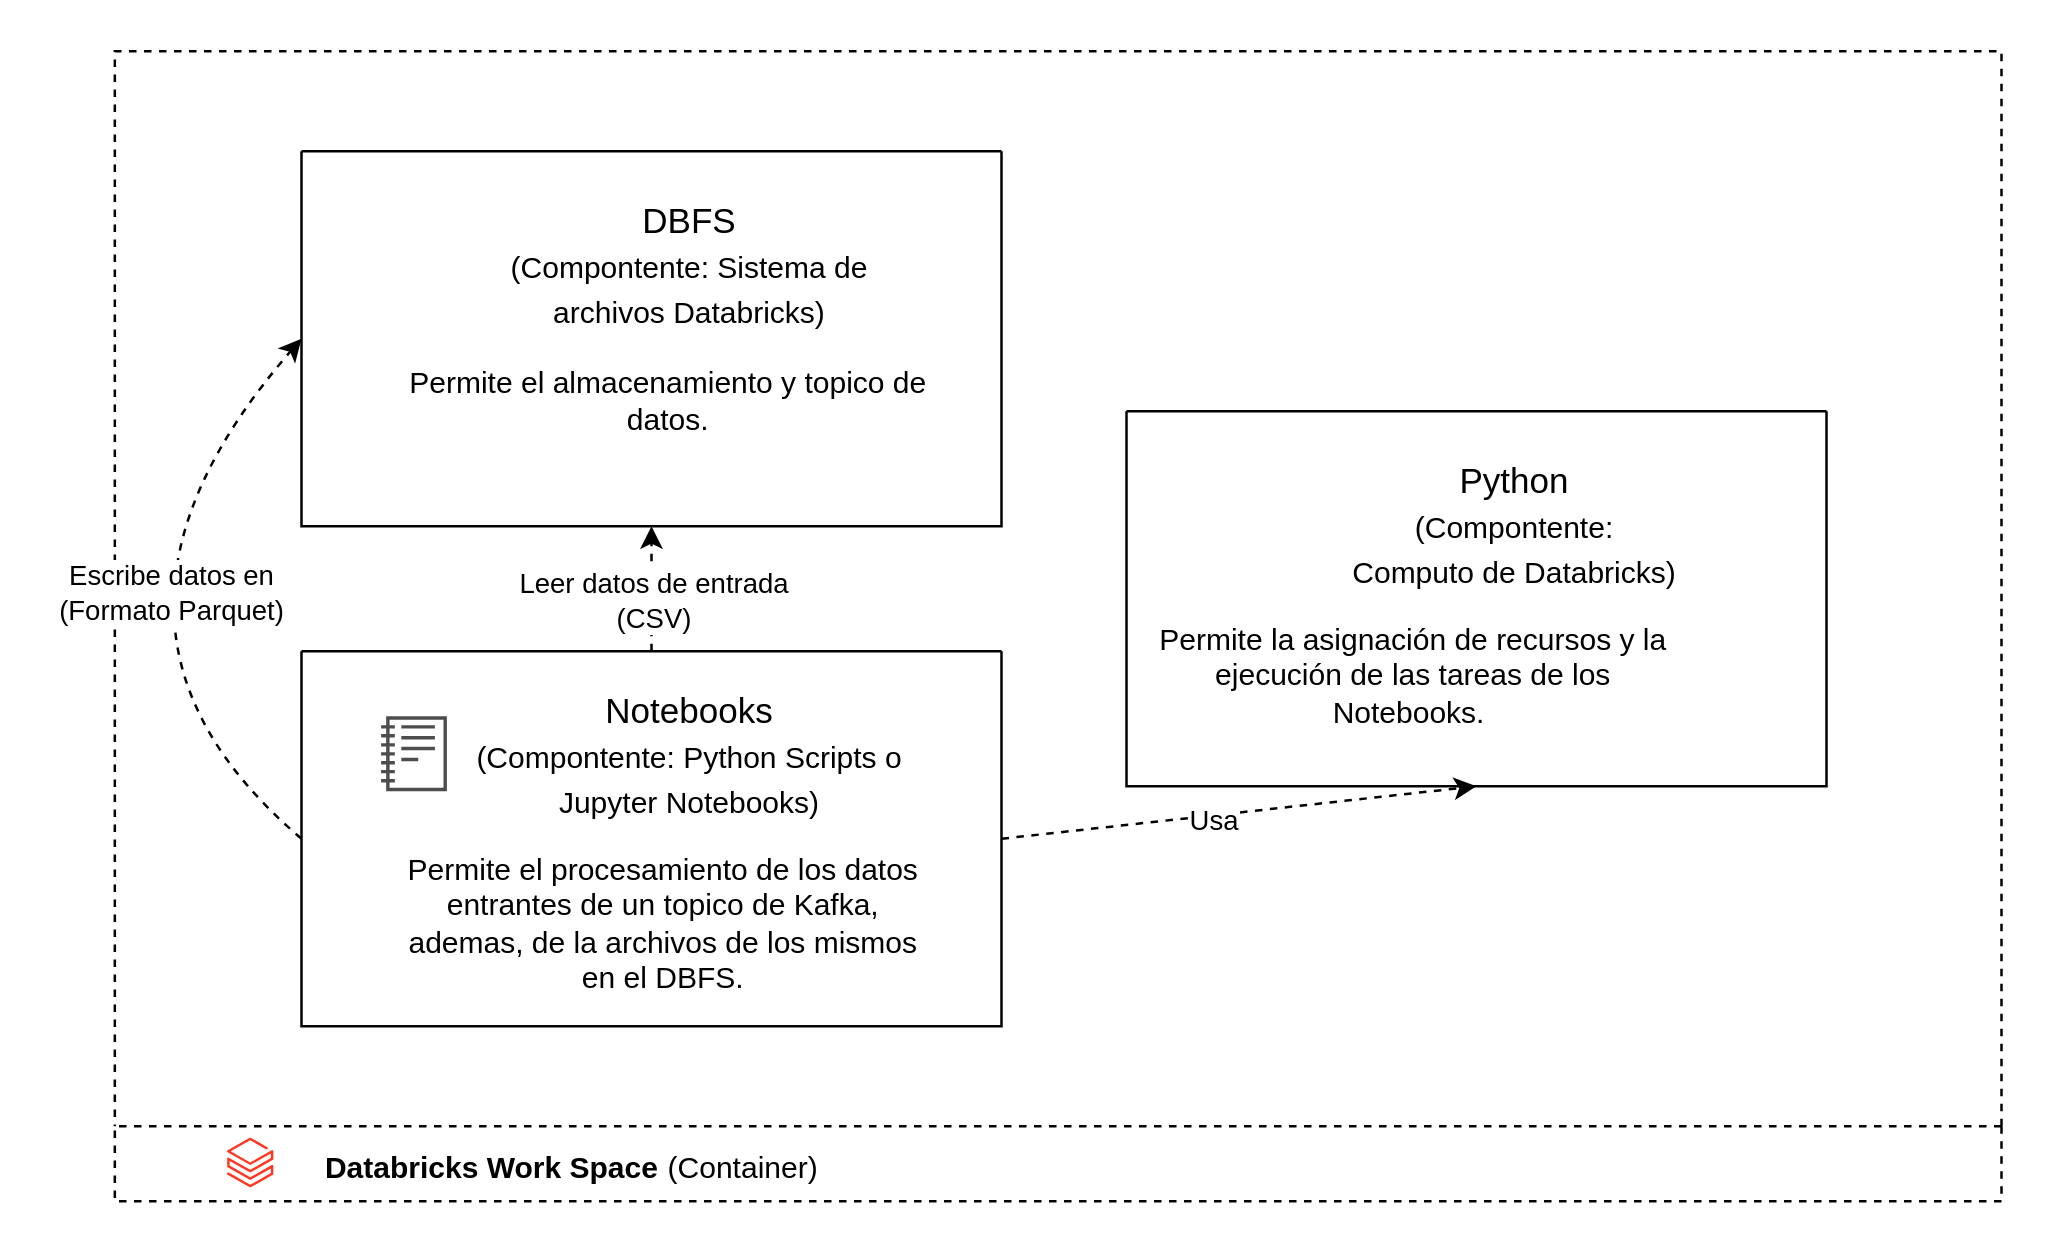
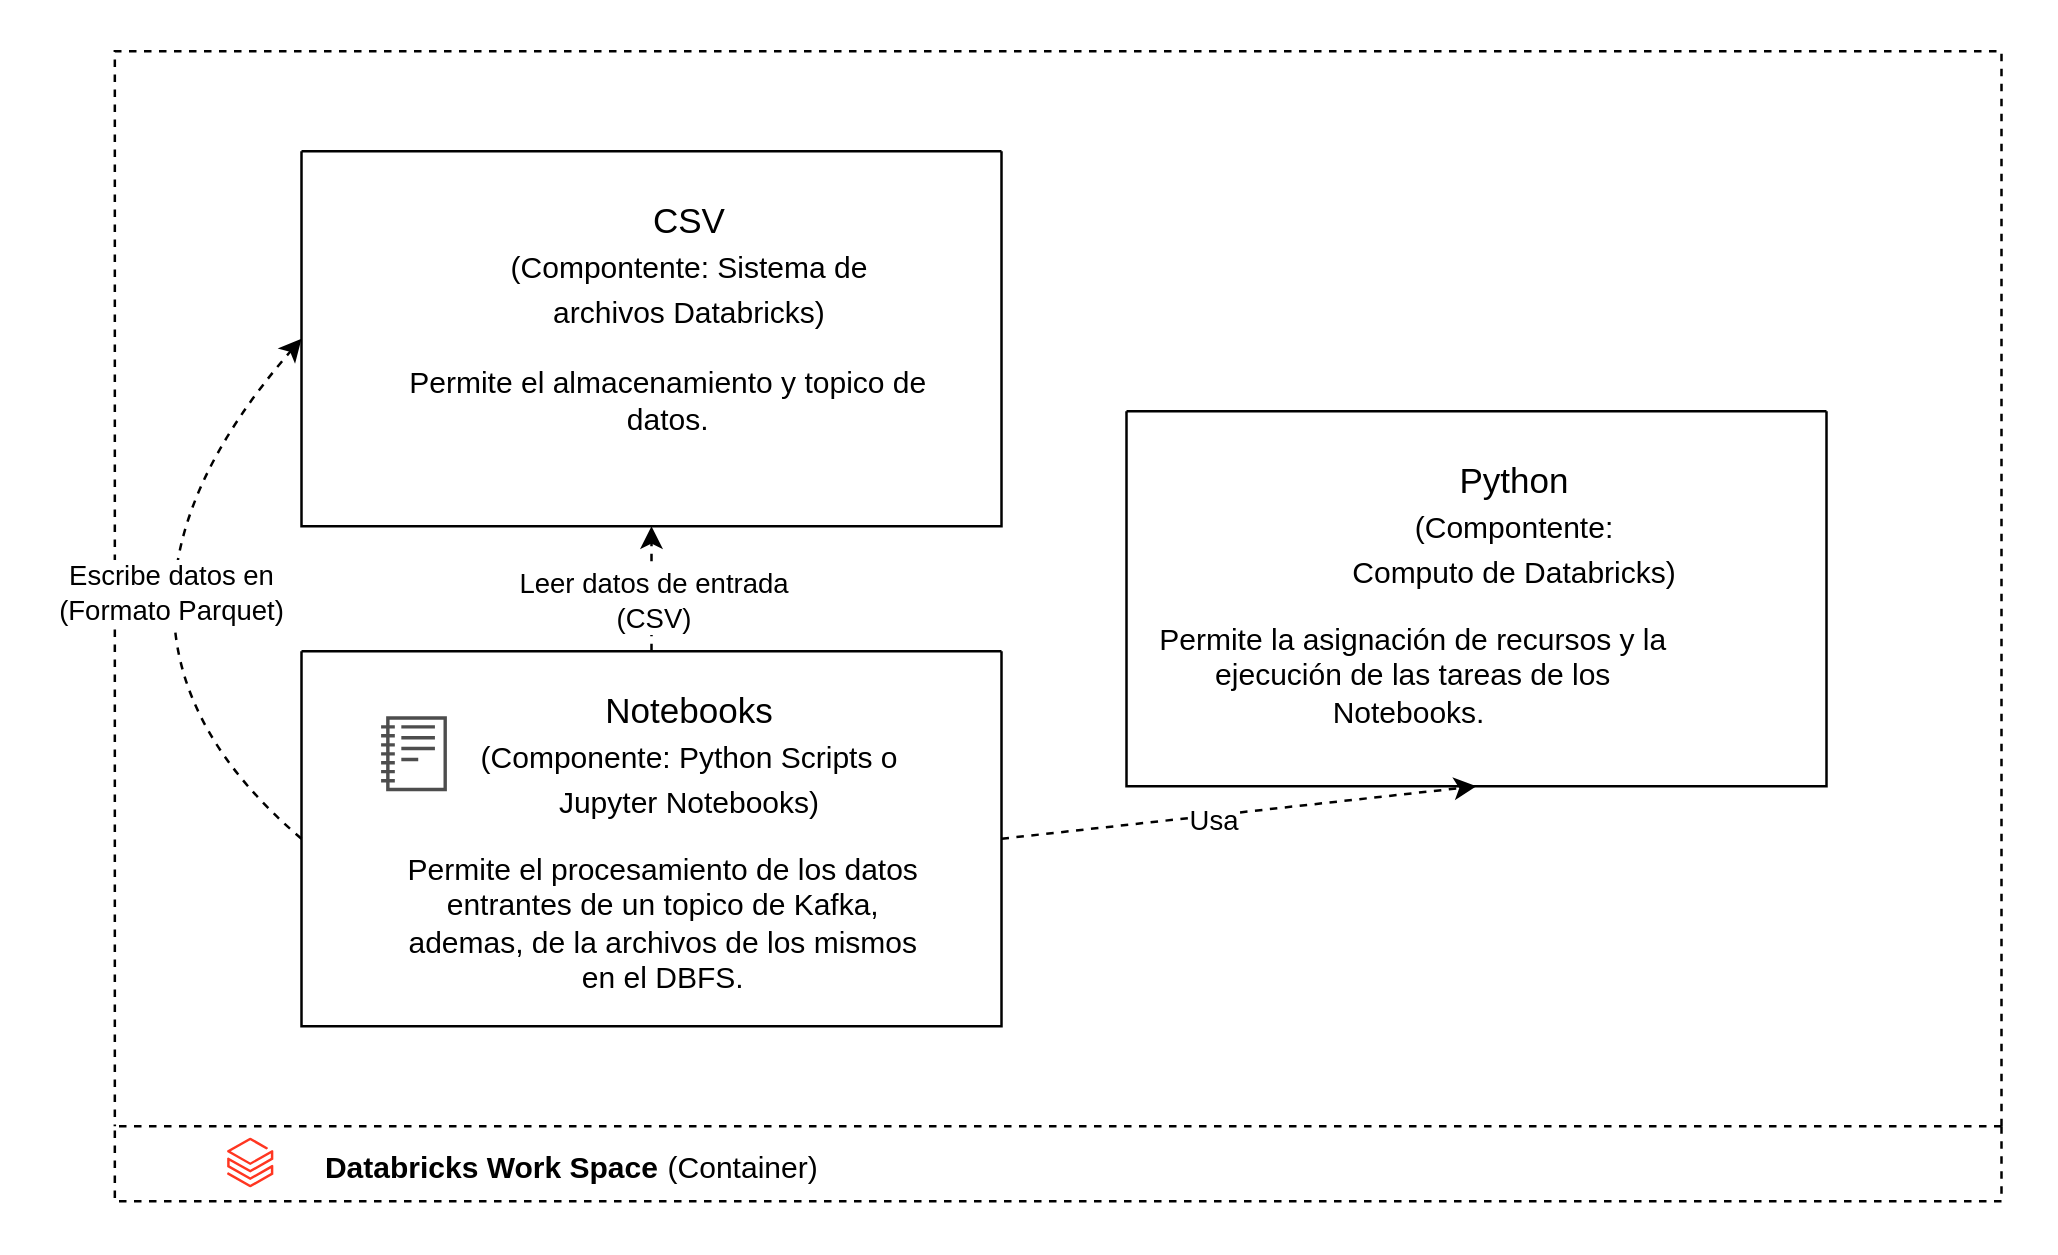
(690, 264) -> (690, 264)
(690, 754) -> (690, 754)
